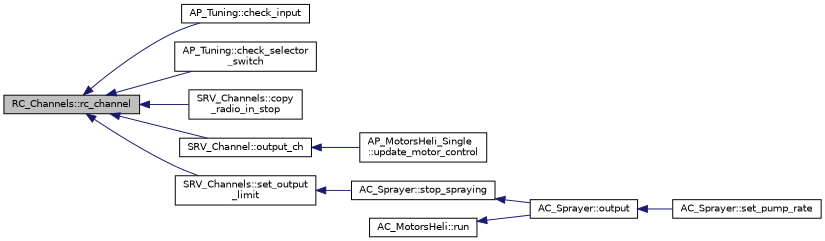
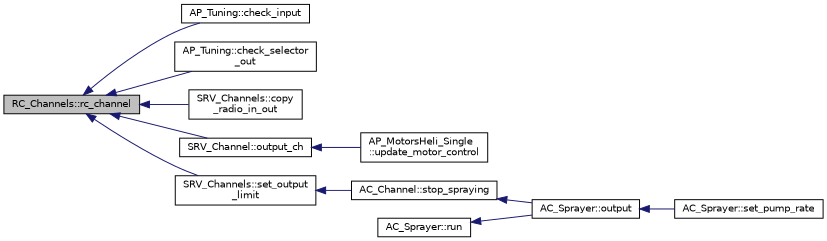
(246, 57) -> (246, 57)
(246, 104) -> (246, 104)
(423, 190) -> (424, 190)
(423, 227) -> (424, 227)
